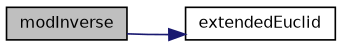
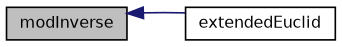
(148, 34) -> (164, 13)
